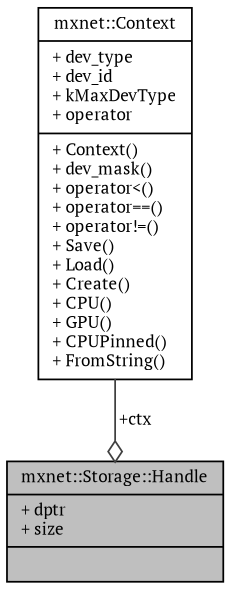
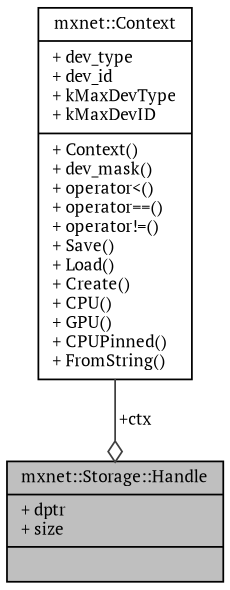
(92, 115) -> (105, 115)
